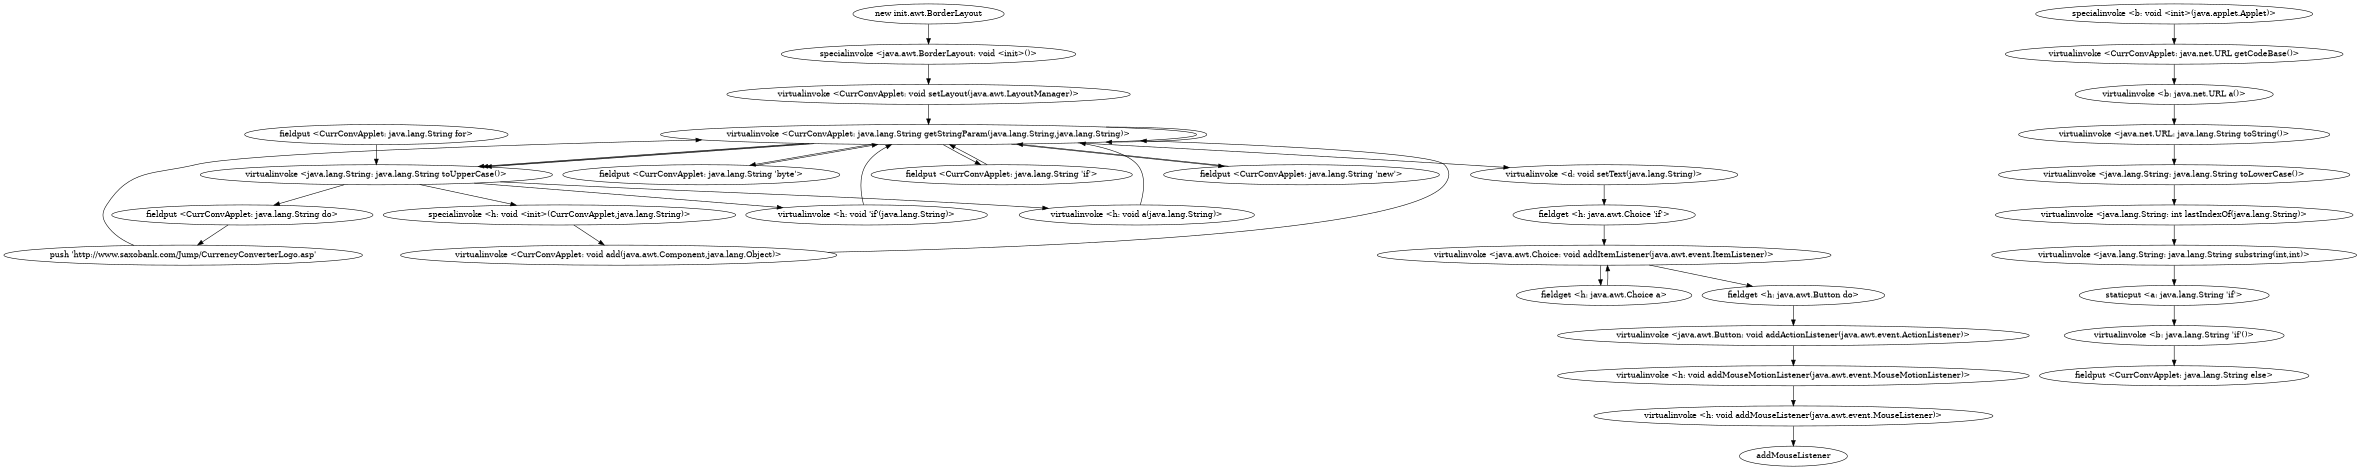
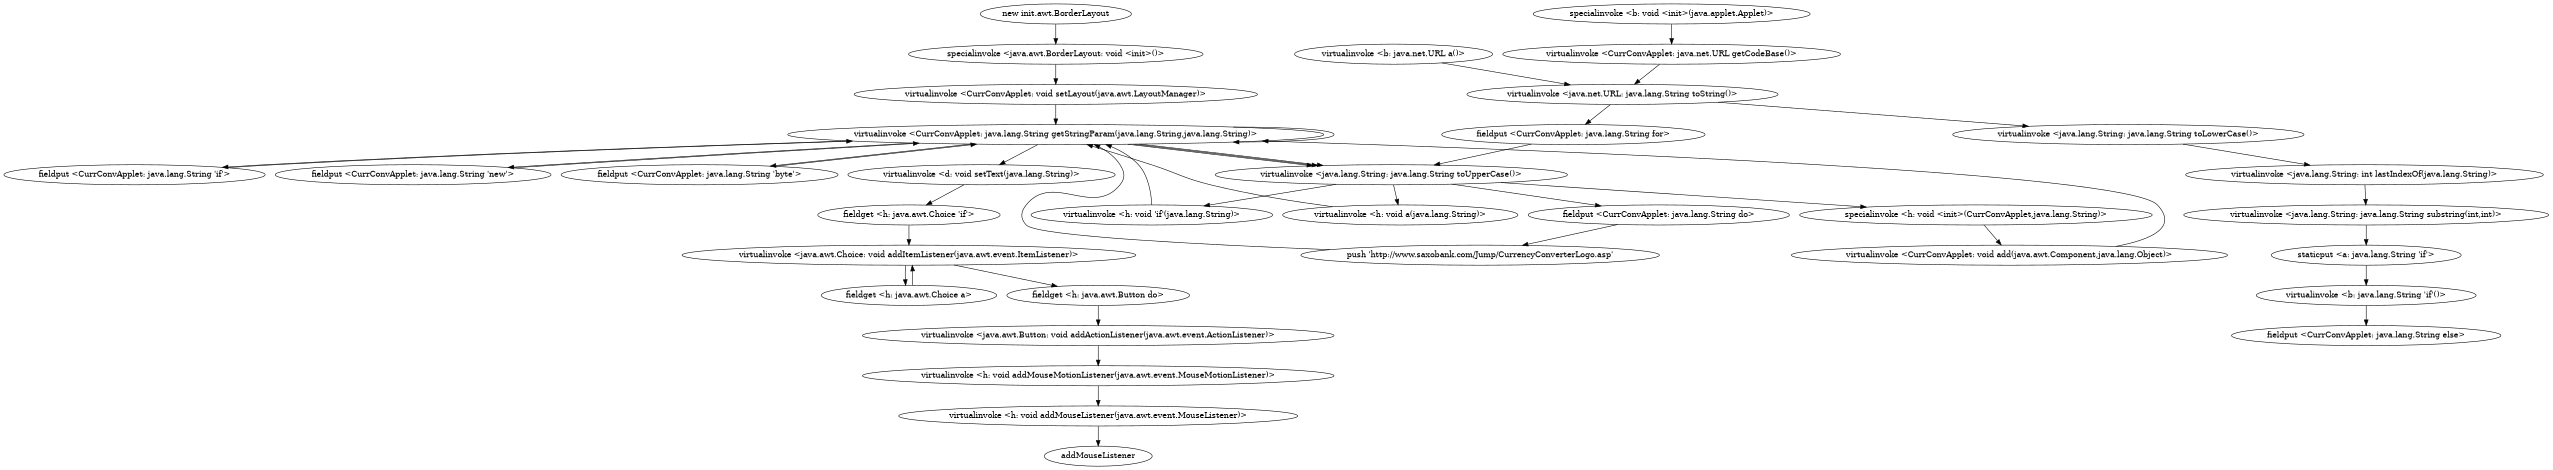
(2174, 72) -> (1649, 73)
none -> (1600, 113)
